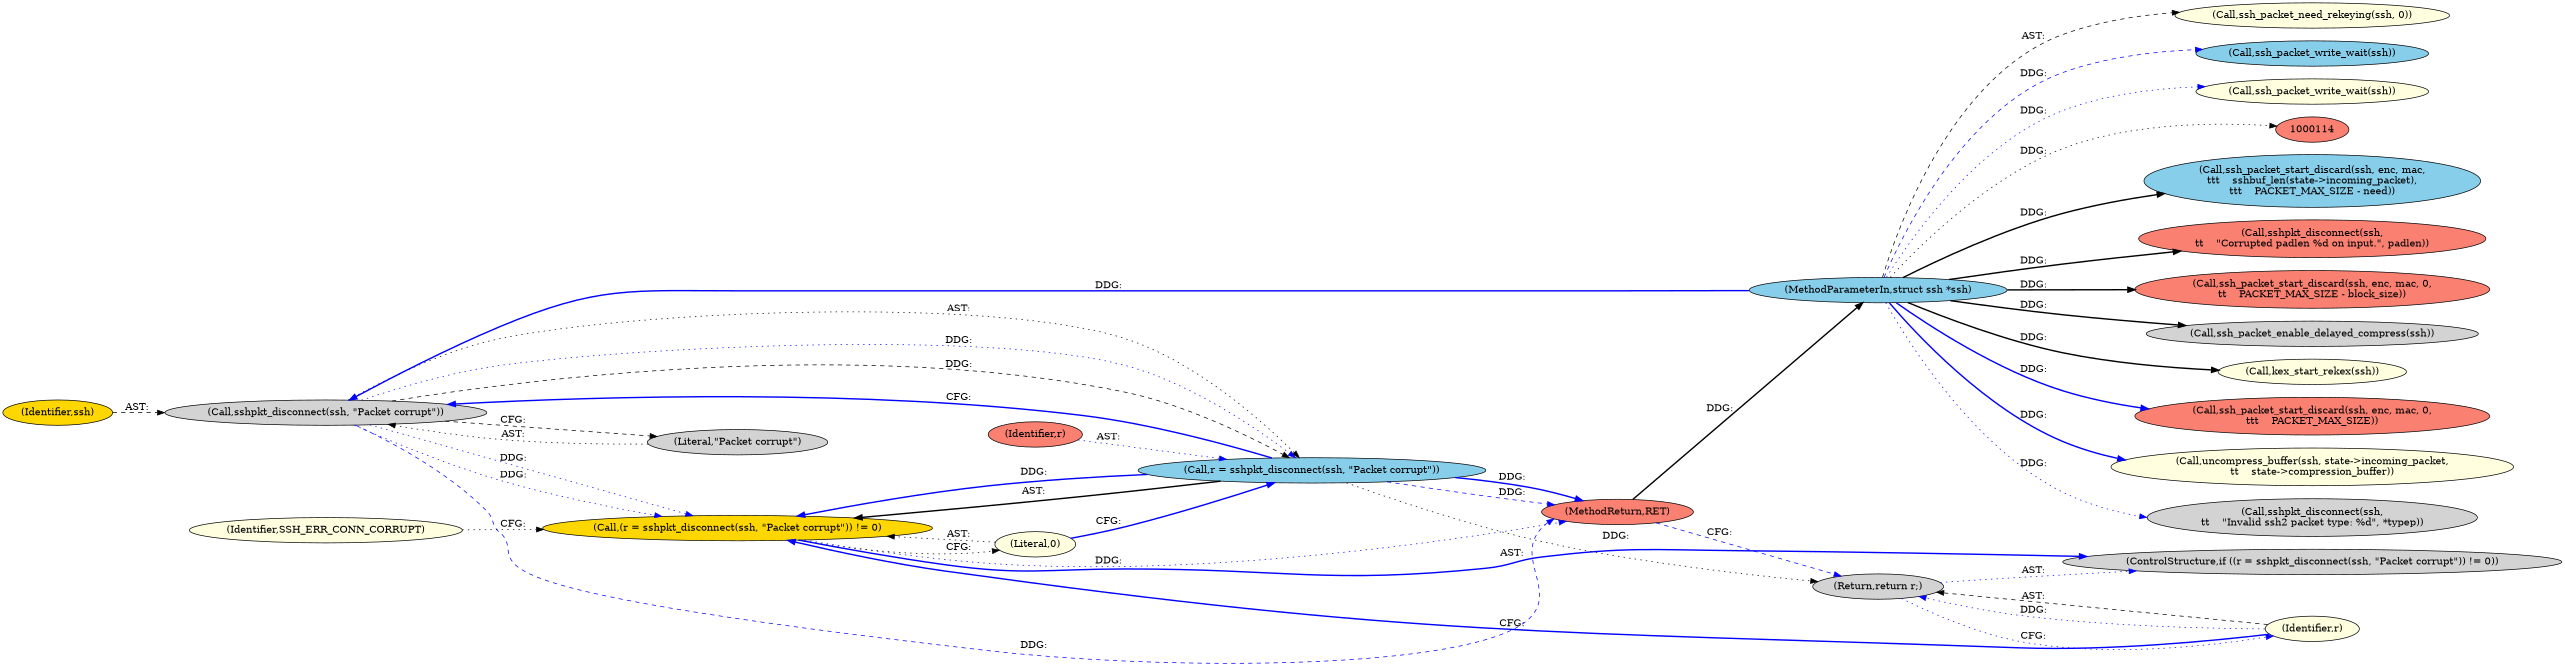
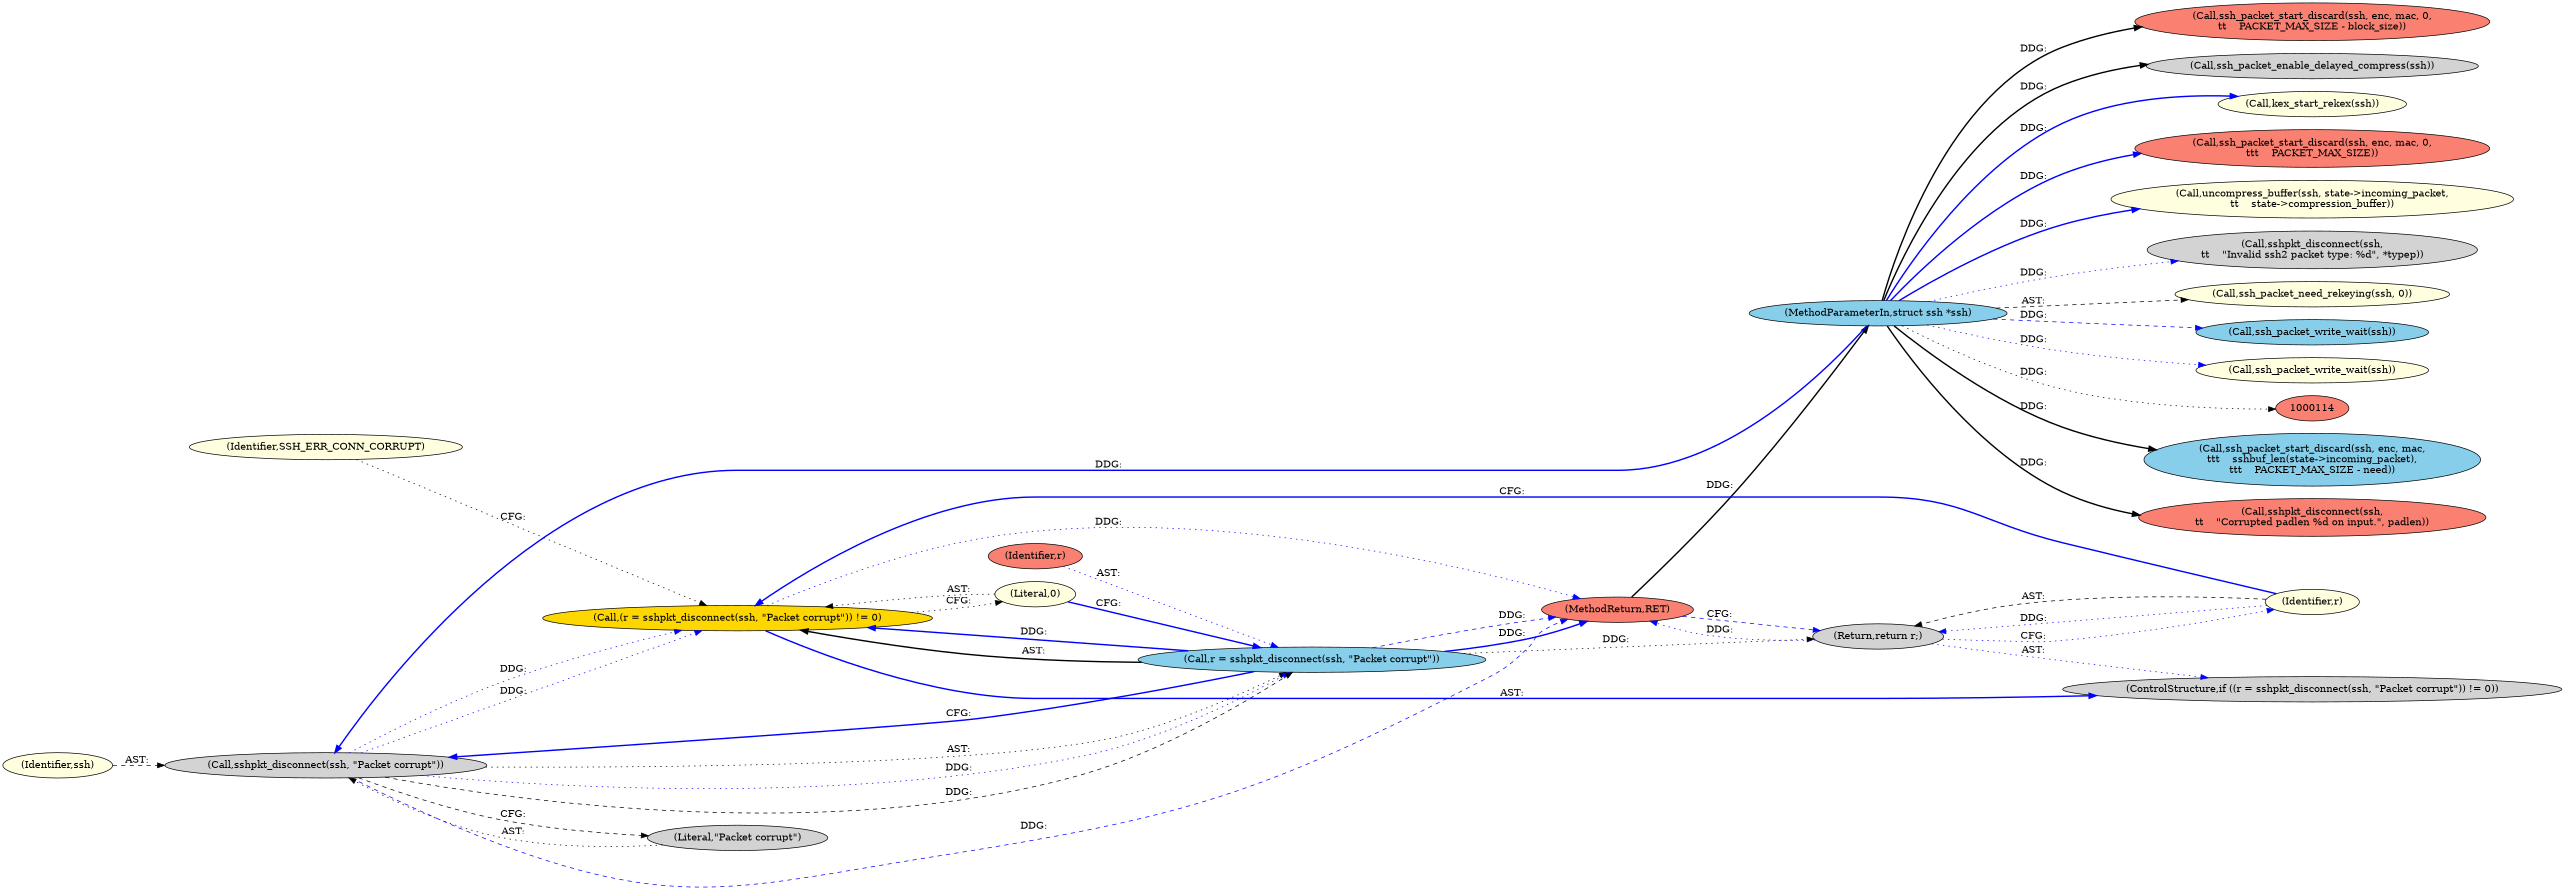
(2056, 351) -> (2027, 144)
(58, 413) -> (58, 765)
none -> (1731, 638)
